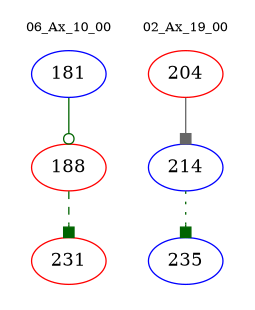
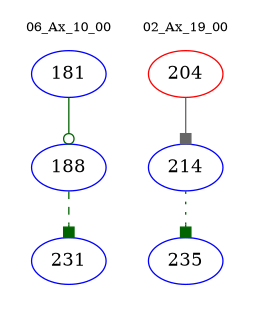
(69, 168) -> (69, 168)
(69, 261) -> (69, 261)
